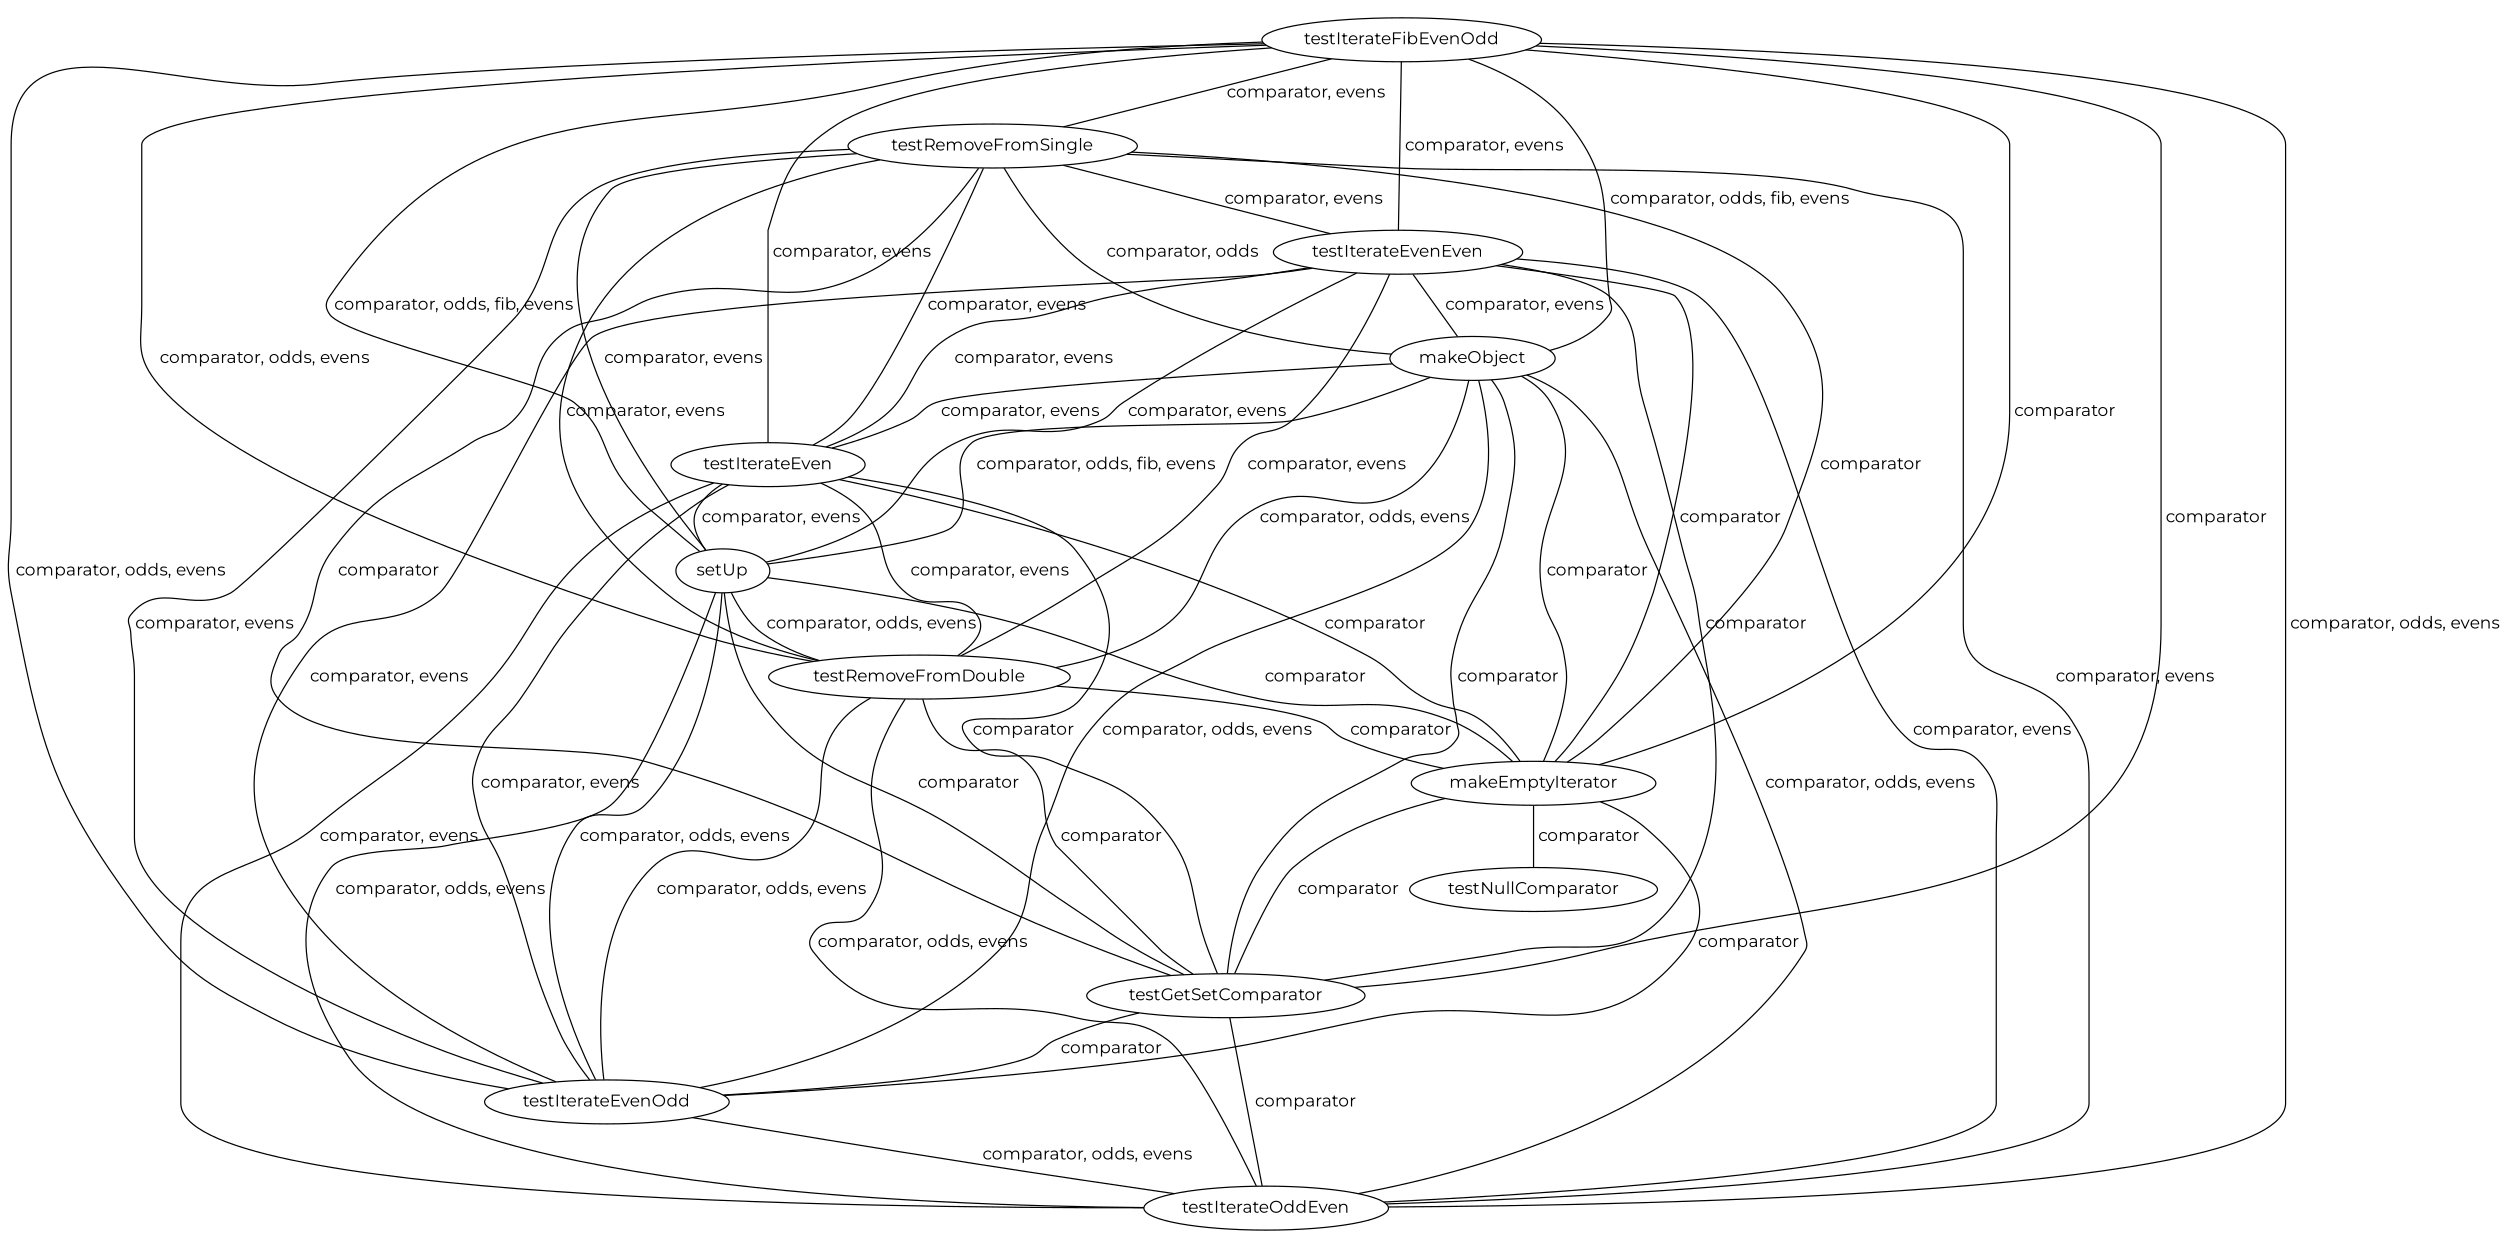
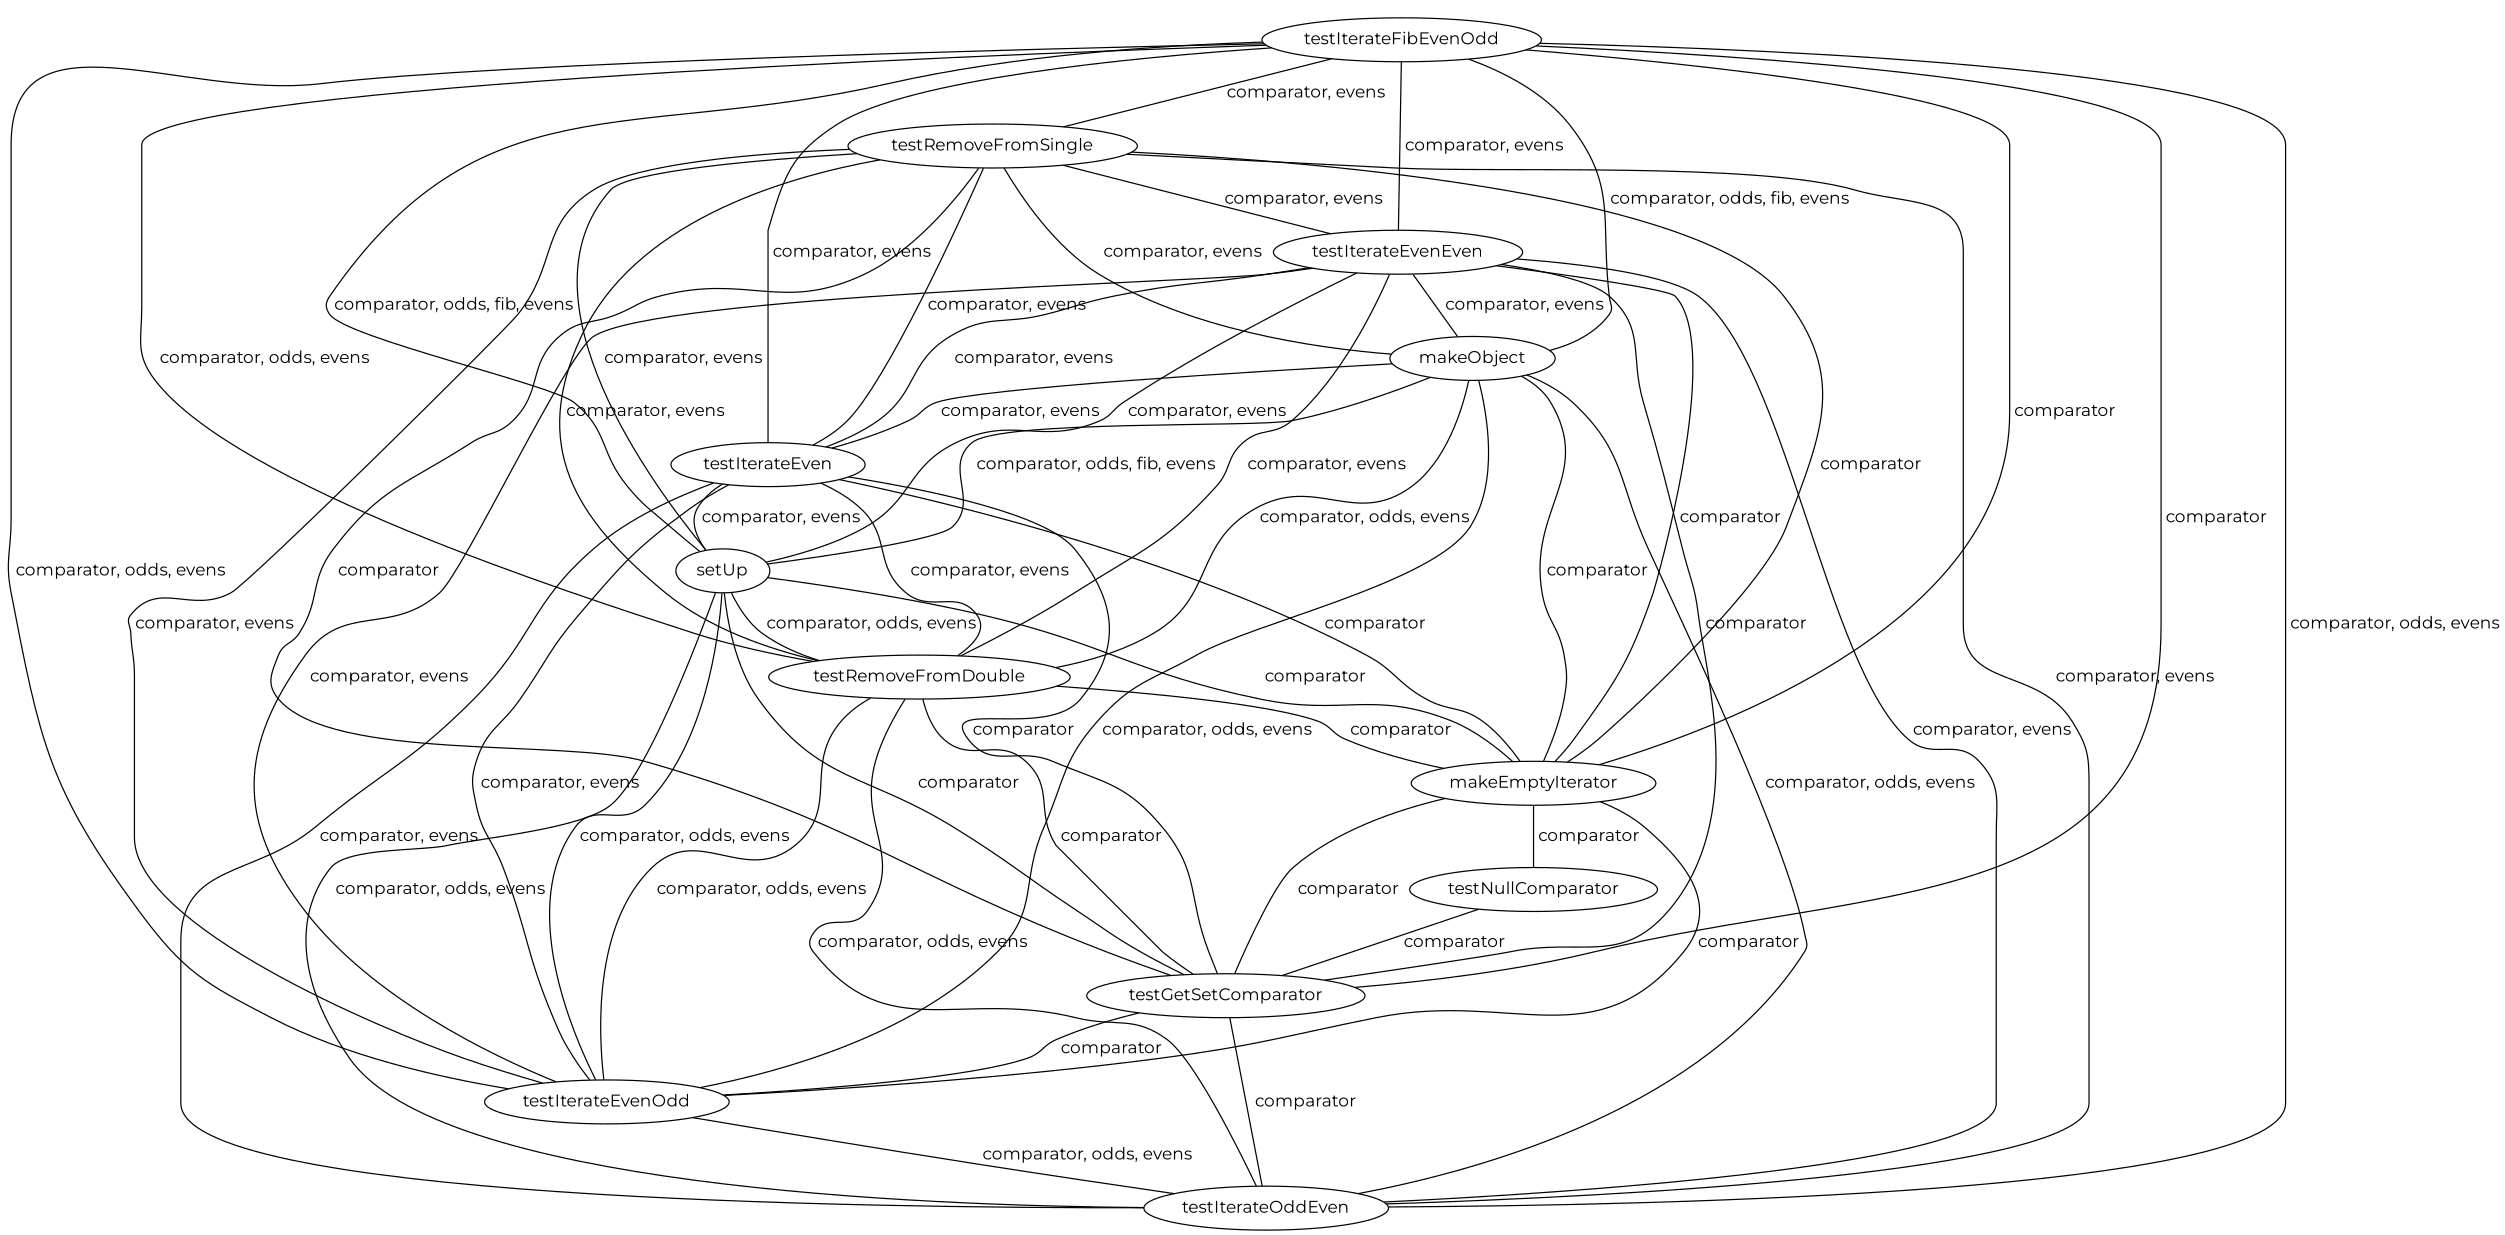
(1181, 252) -> (1181, 252)
(1453, 744) -> (1380, 942)
